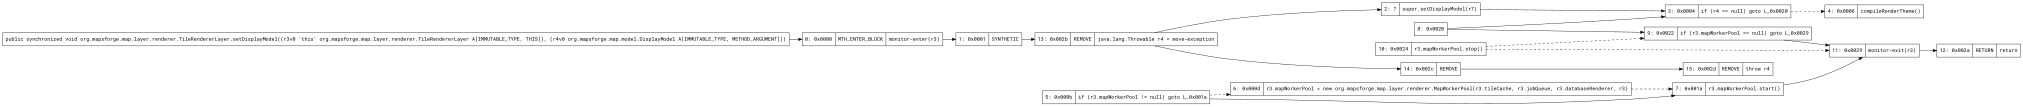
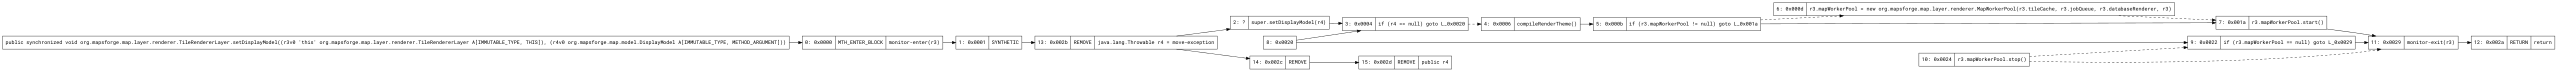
(1440, 9) -> (1289, 22)
none -> (1585, 24)
(1758, 69) -> (1435, 62)
